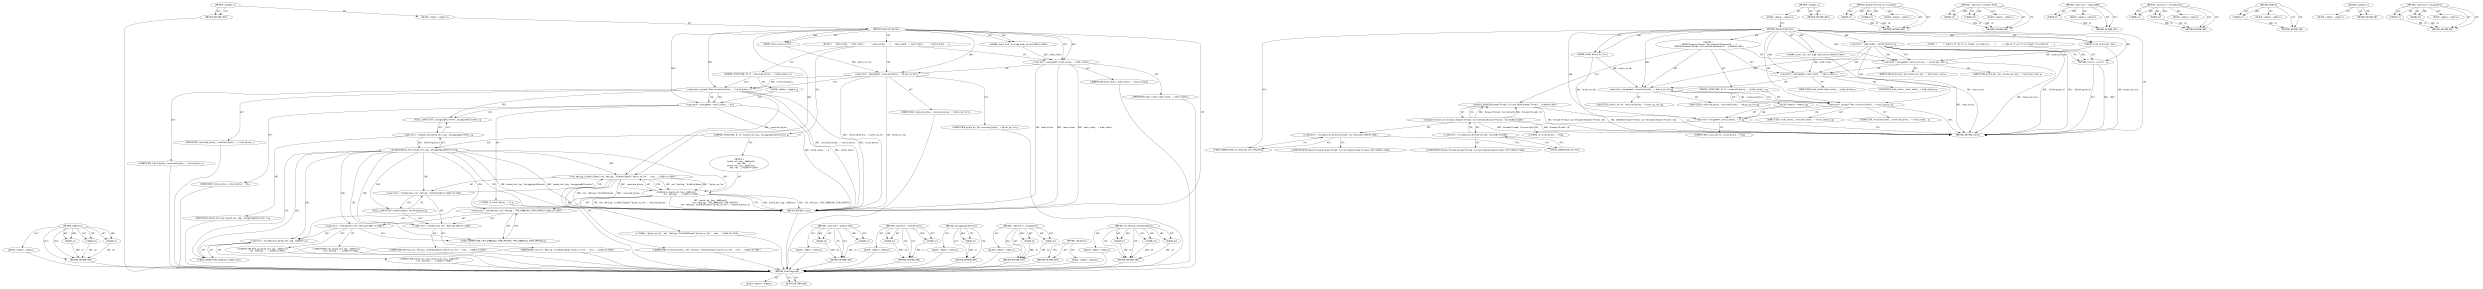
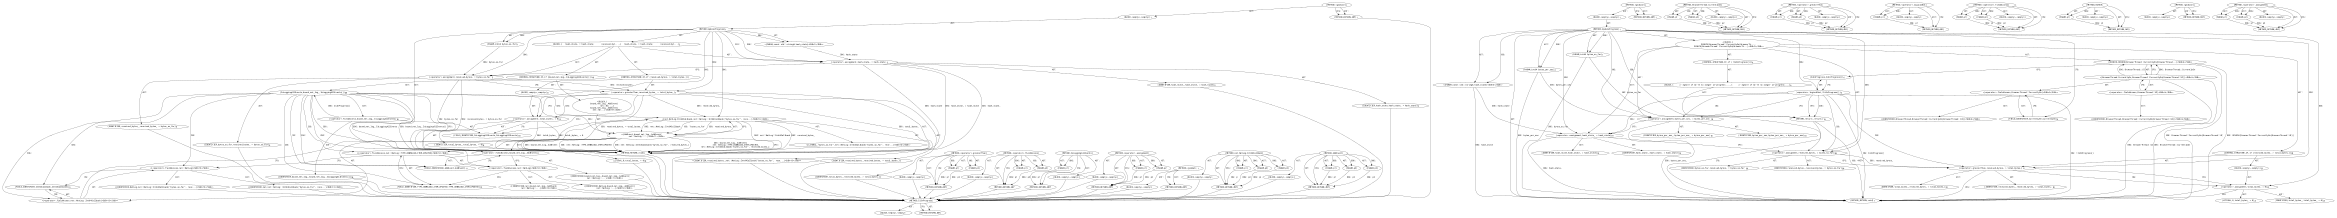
none -> (1728, 62)
none -> (1827, 77)
(438, 126) -> none
(1565, 150) -> none
(414, 219) -> (104, 171)
(319, 234) -> (514, 160)
